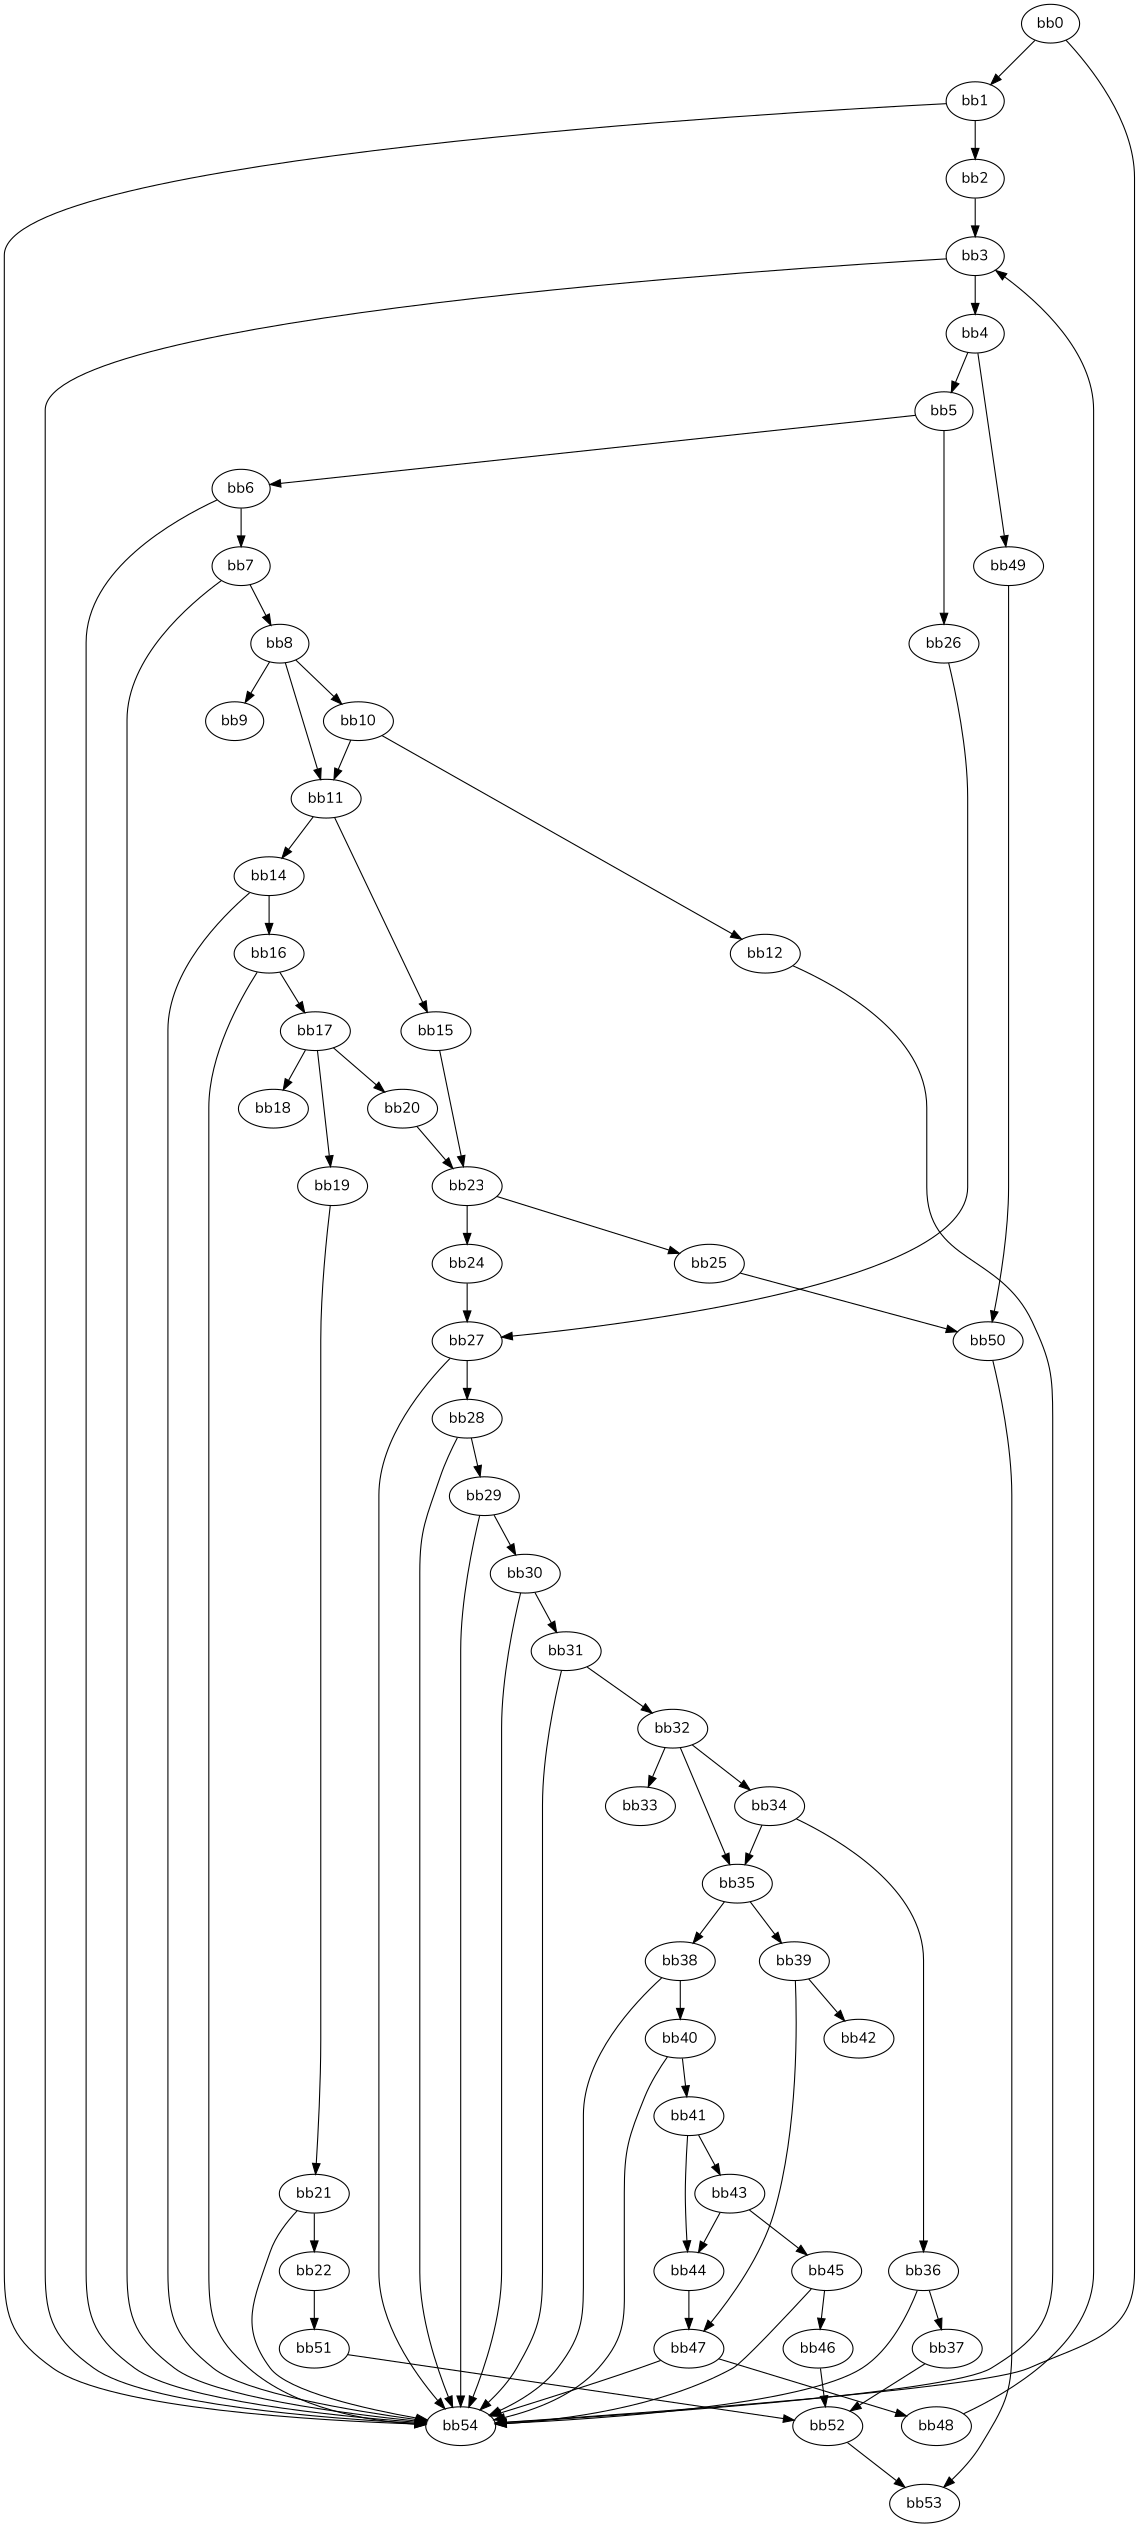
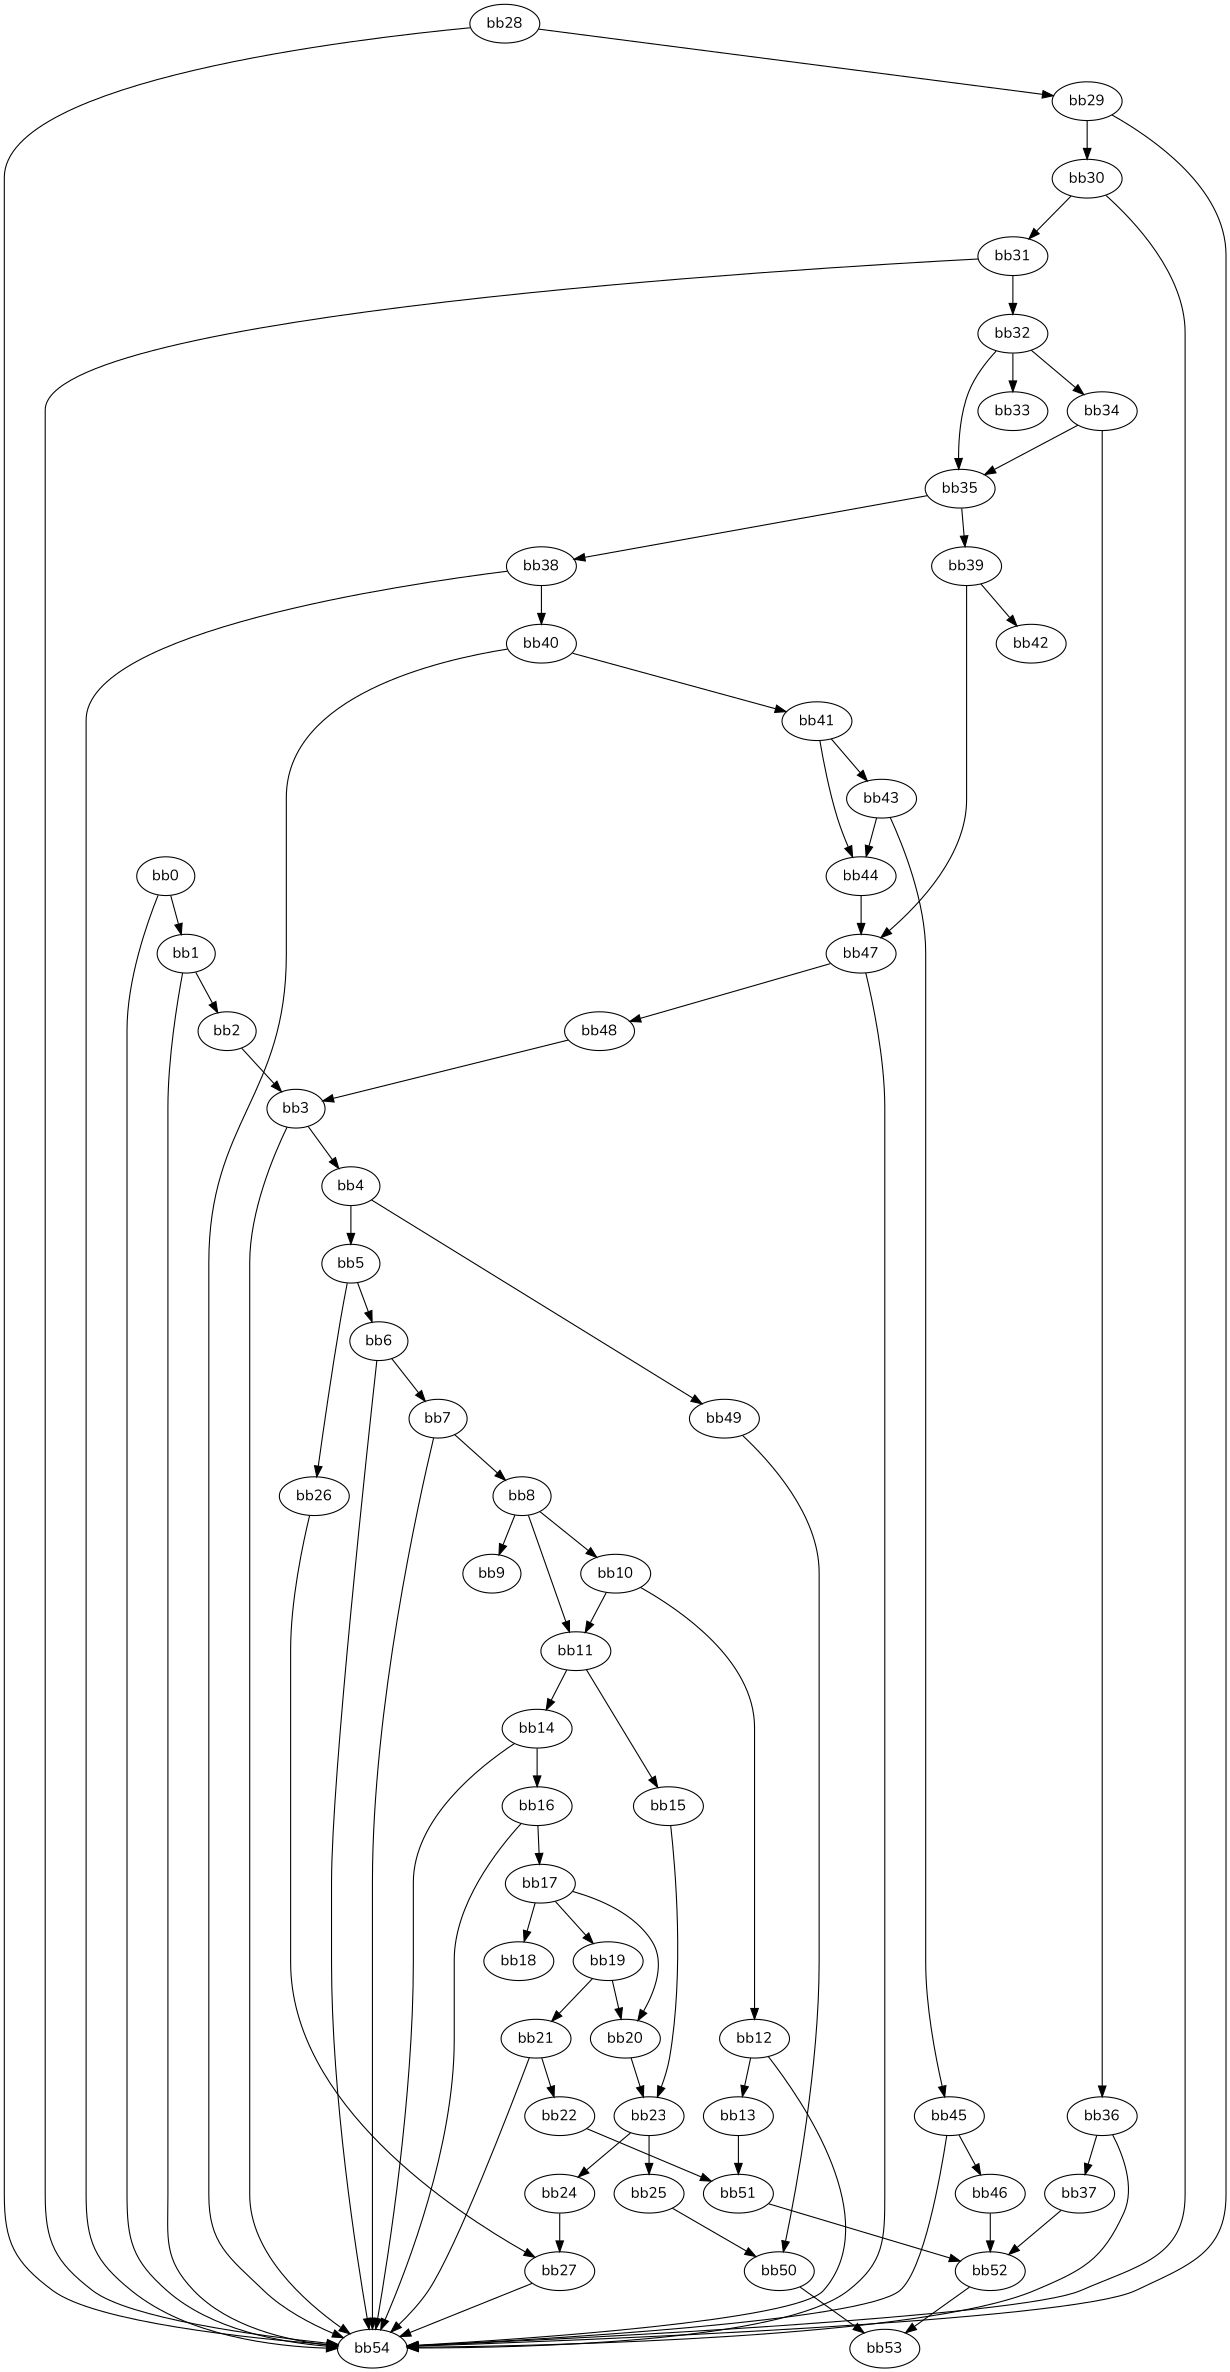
(467, 1375) -> none
none -> (616, 1994)
none -> (738, 2116)
